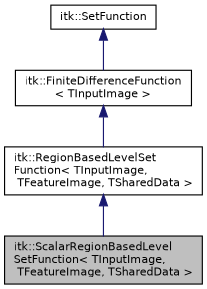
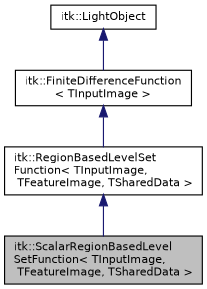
(103, 17) -> (103, 17)
